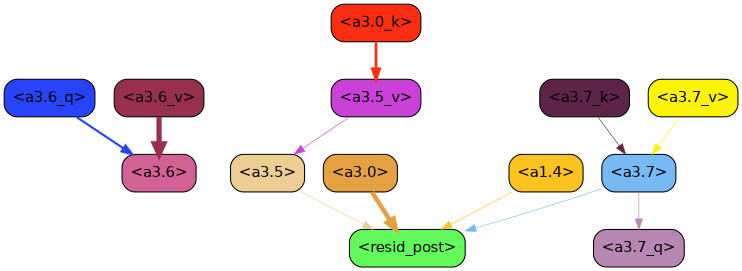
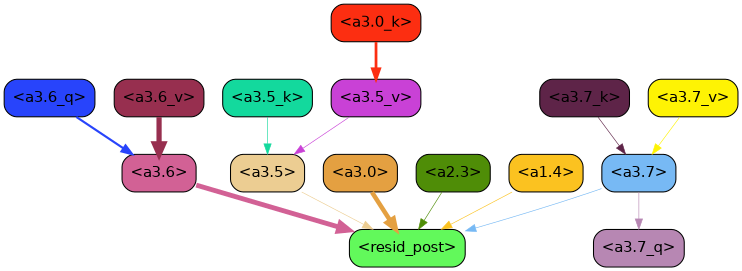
none -> (268, 98)
none -> (453, 173)
none -> (268, 206)
